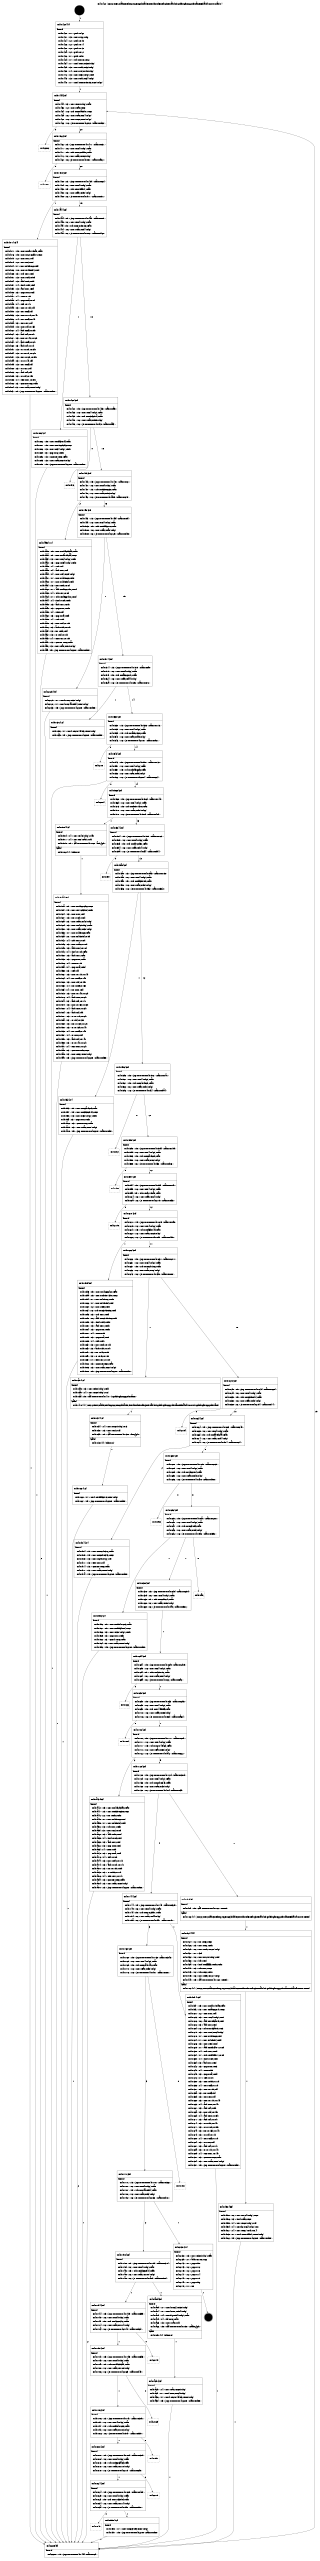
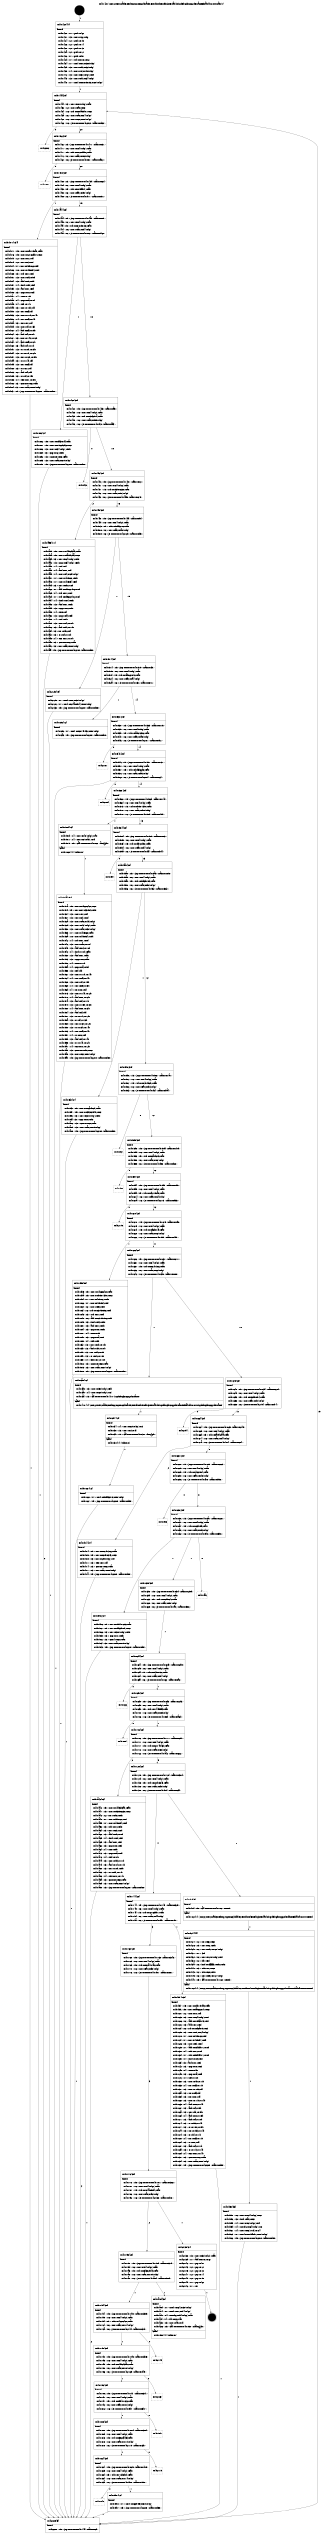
(180, 2186) -> none
(175, 2391) -> none
